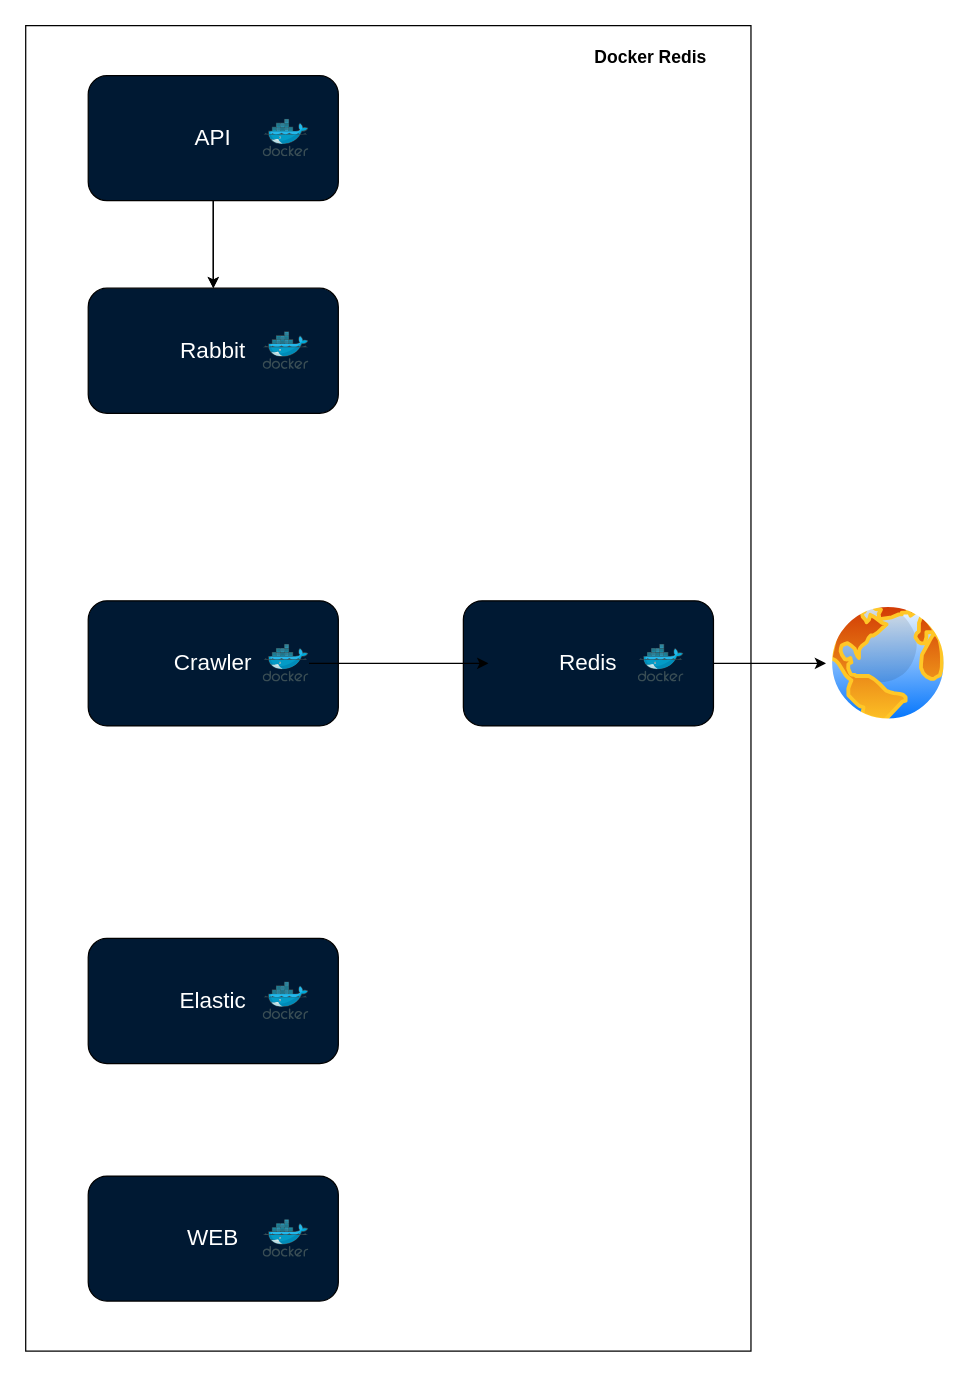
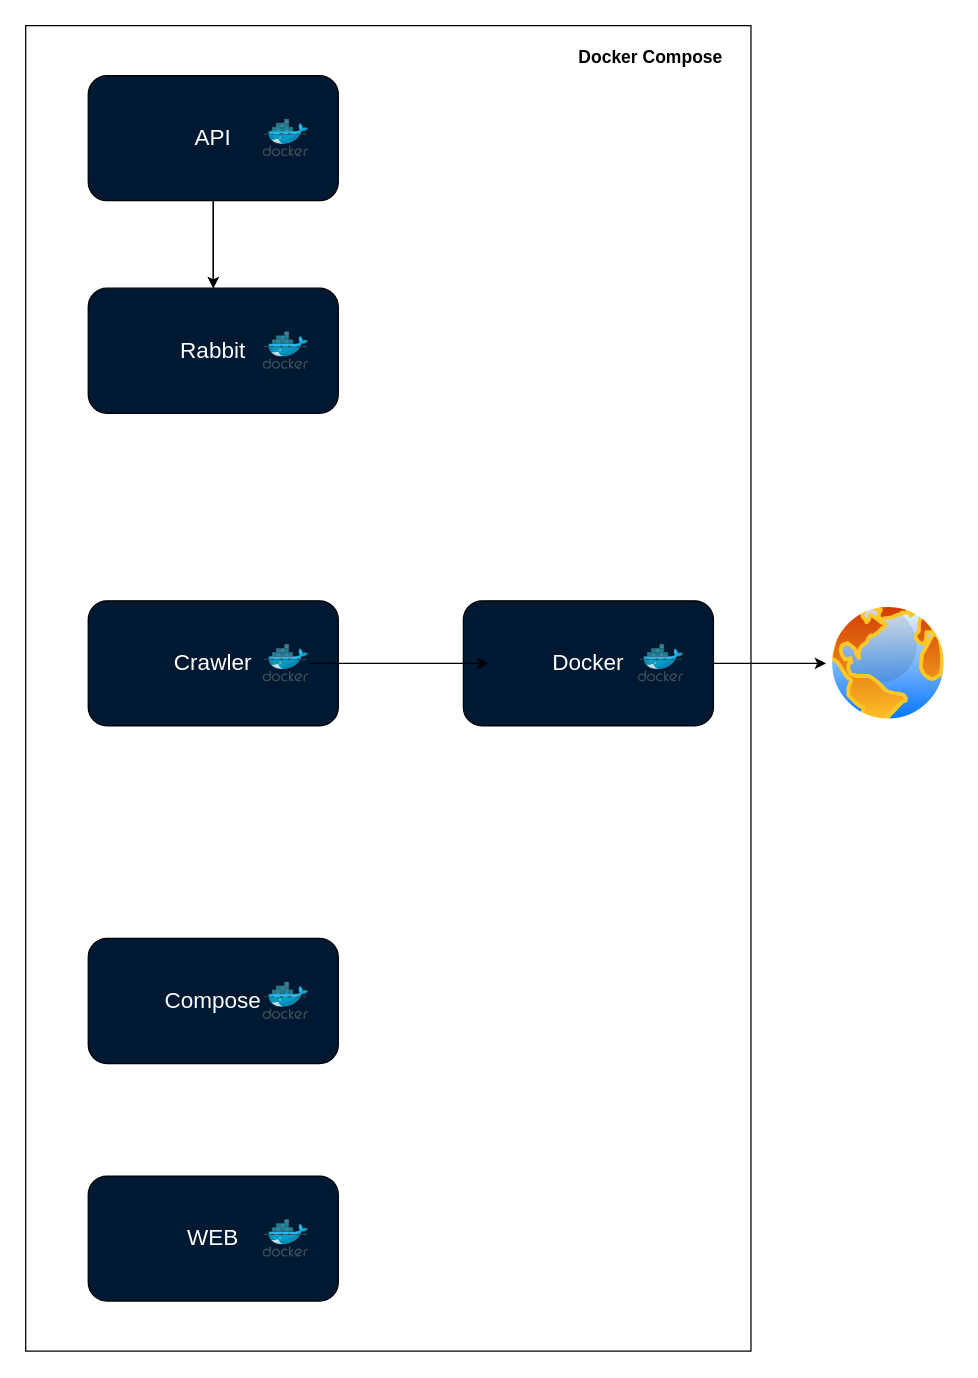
(651, 57) -> (651, 57)
(588, 663) -> (588, 663)
(213, 1001) -> (213, 1001)
